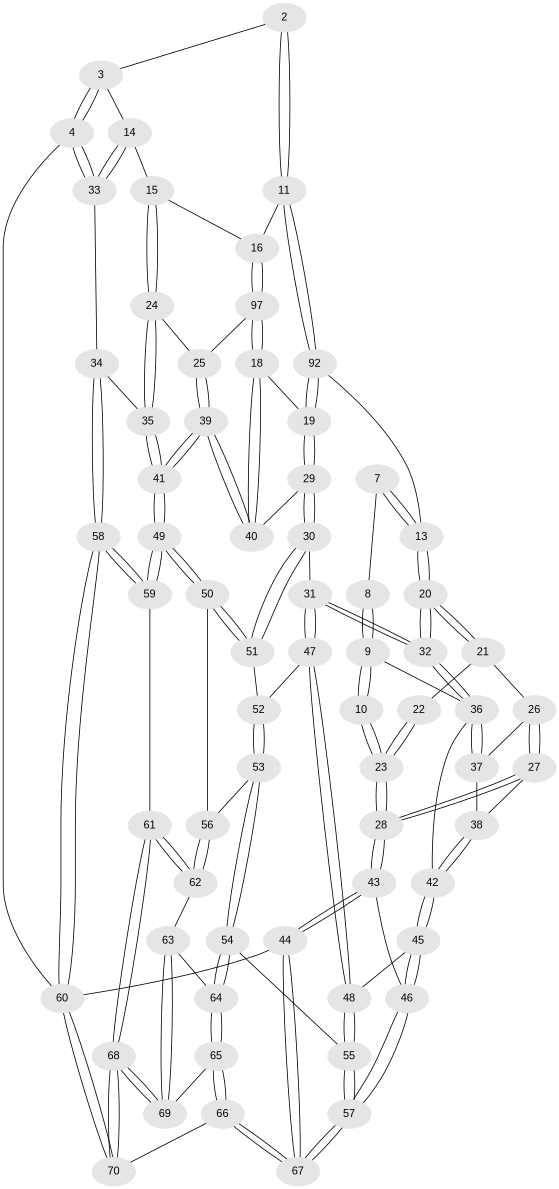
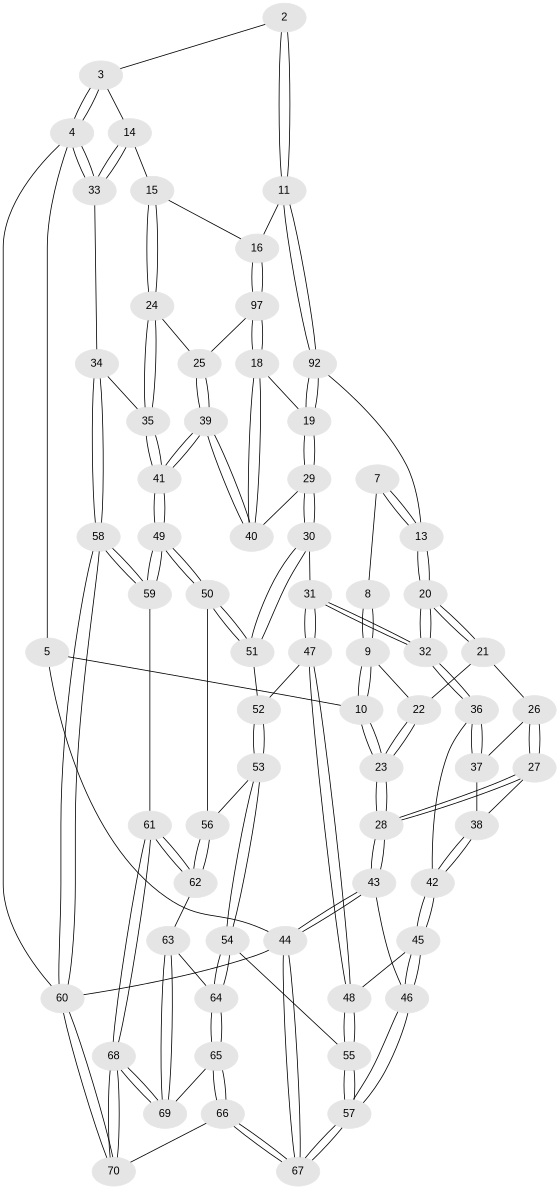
none -> (47, 652)
(422, 681) -> (393, 681)
